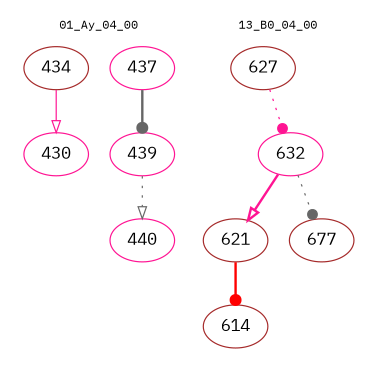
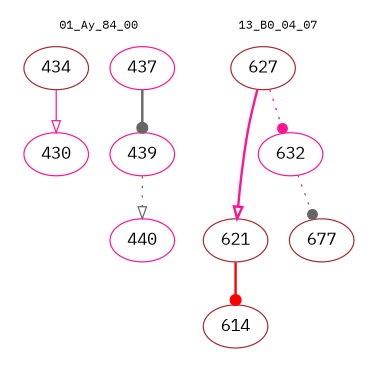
(99, 26) -> (99, 26)
(279, 26) -> (279, 26)
(266, 192) -> (245, 148)
